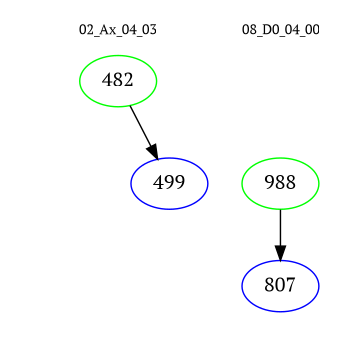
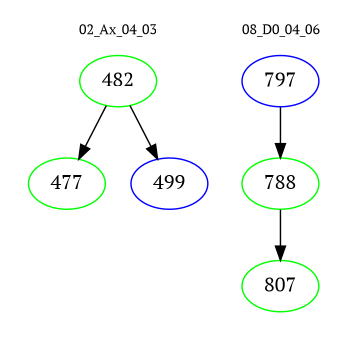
(281, 31) -> (281, 31)
none -> (280, 81)
none -> (67, 184)
(280, 184) -> (280, 184)
(280, 286) -> (280, 286)
